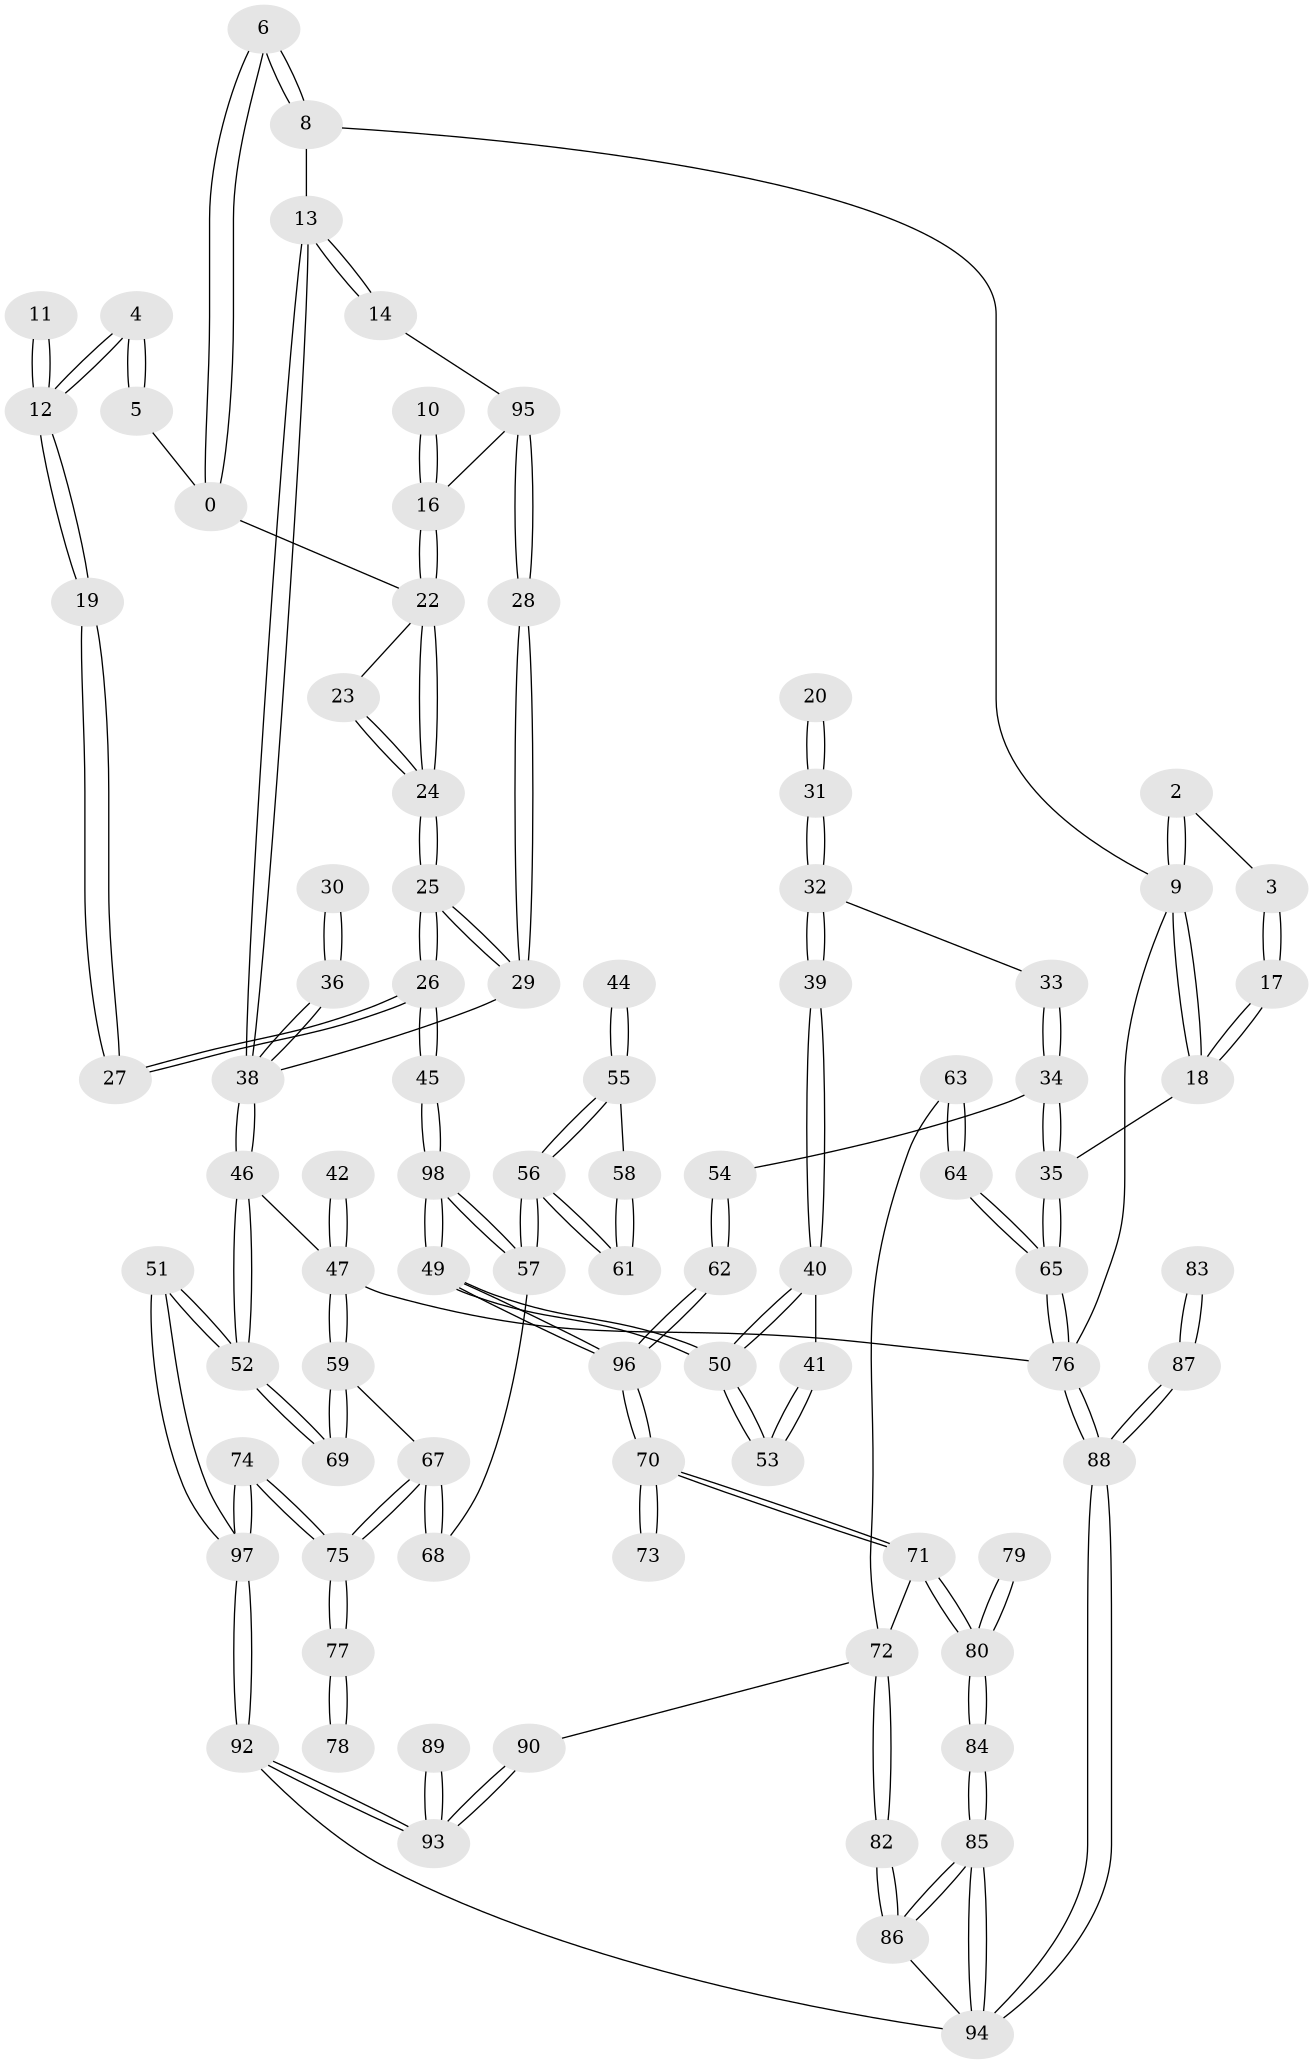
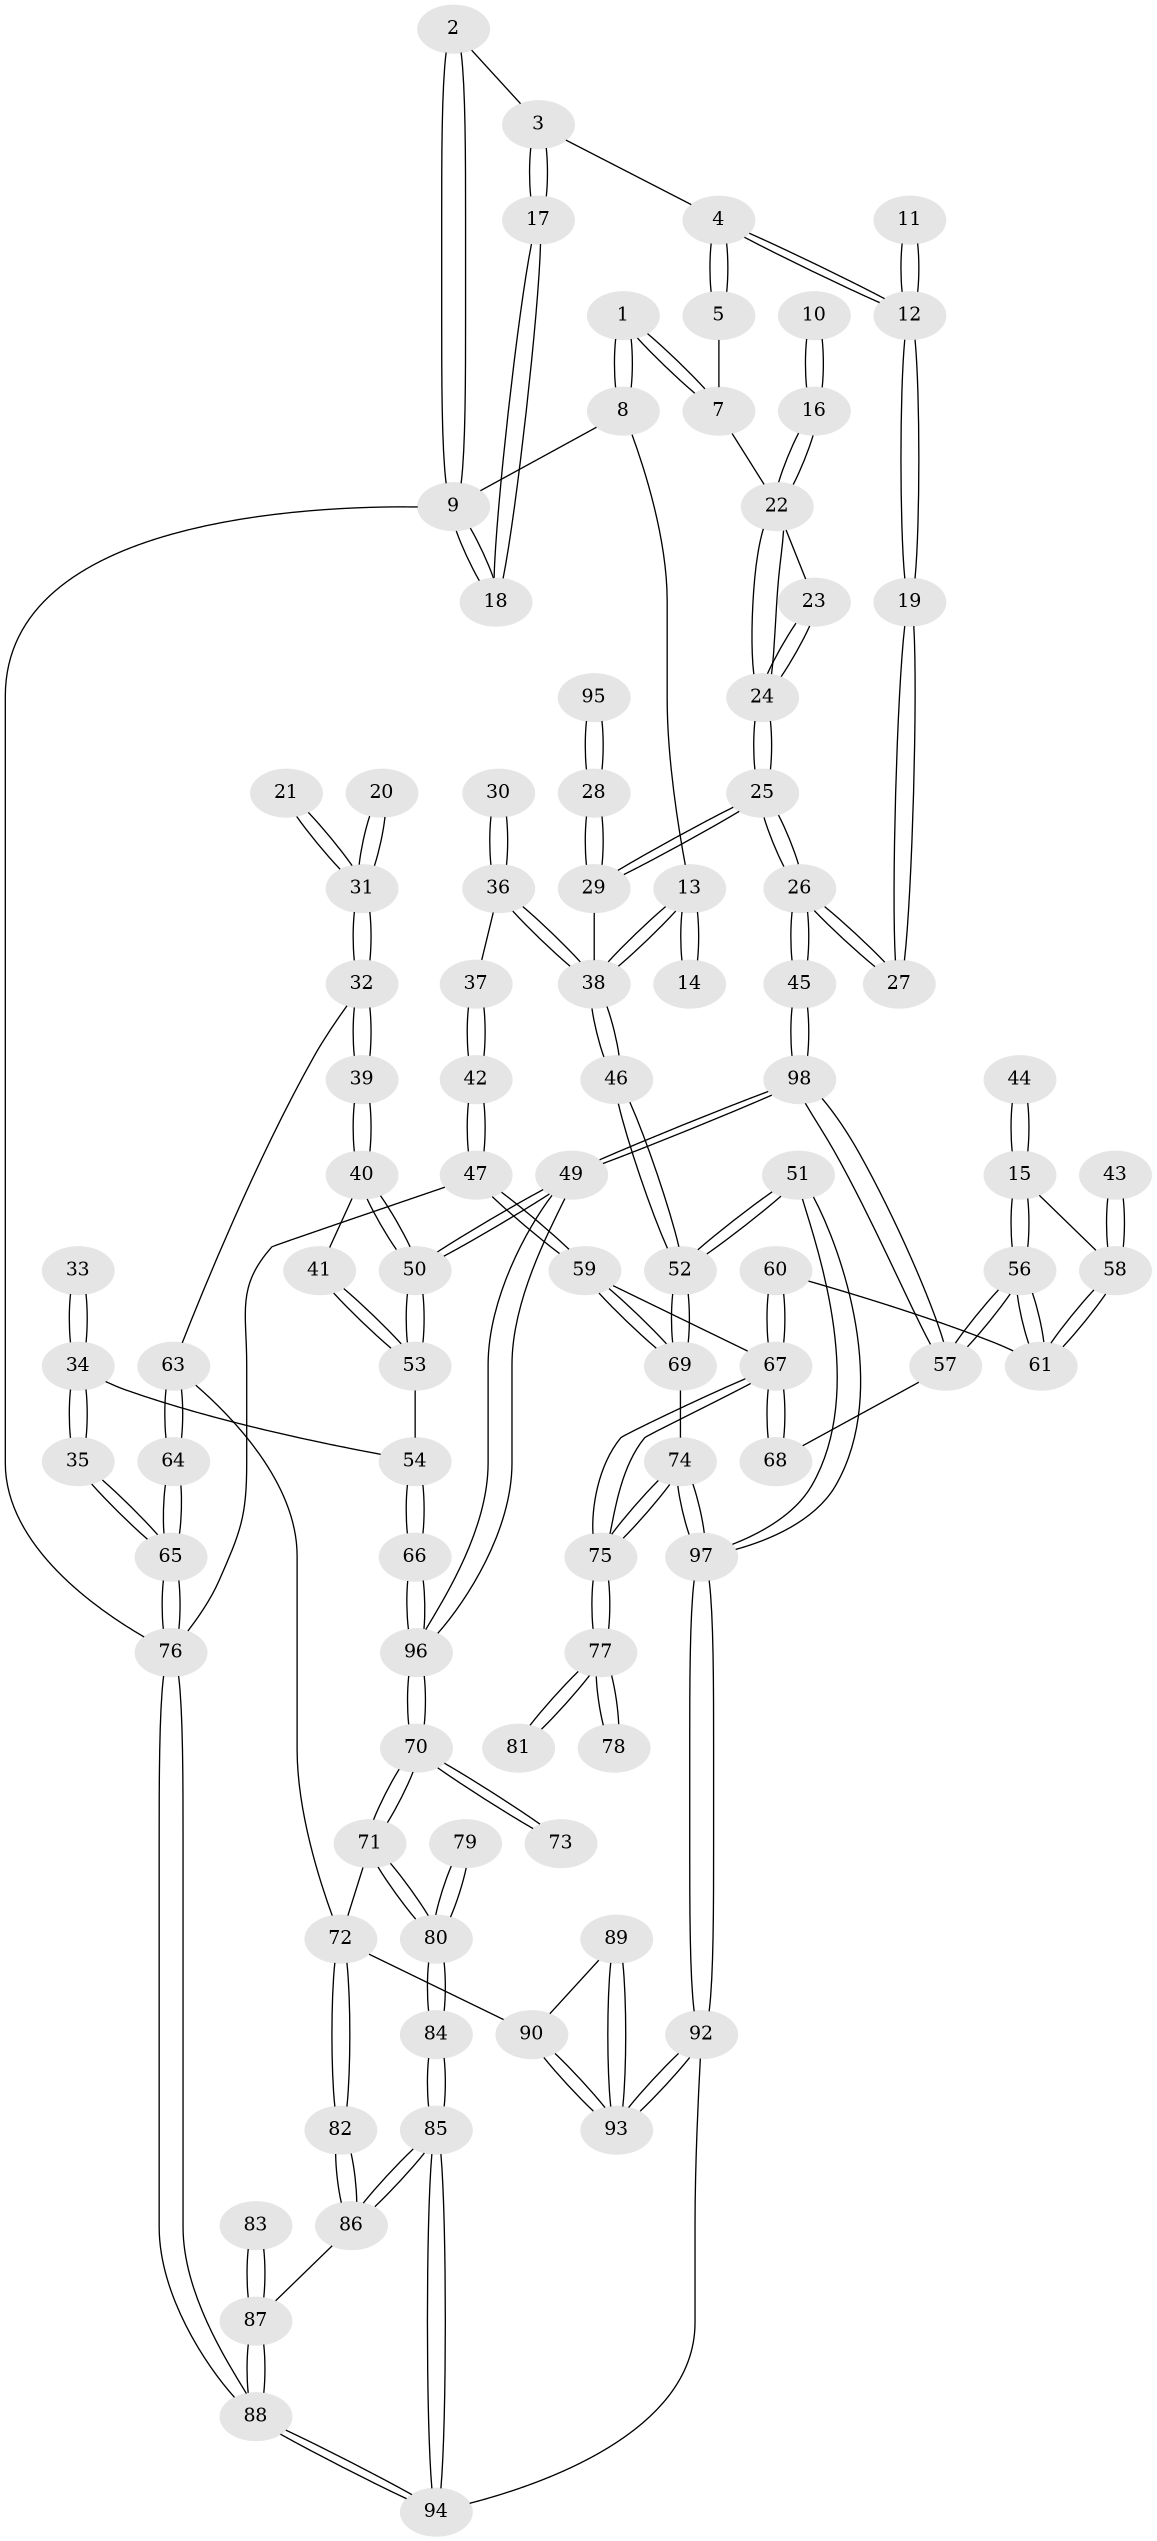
(264, 29) -> (623, 316)
none -> (629, 172)
(452, 364) -> none
(476, 459) -> none
(211, 507) -> (719, 411)
none -> (286, 793)
(934, 936) -> (256, 1170)
none -> (476, 984)
(619, 1080) -> (1020, 1175)
(1134, 1121) -> none
none -> (1115, 1175)
(290, 1223) -> none
(720, 1271) -> (415, 1557)
none -> (776, 1271)
none -> (415, 1414)
none -> (680, 1414)
none -> (519, 1748)
none -> (574, 1987)
(935, 1987) -> (304, 2273)
